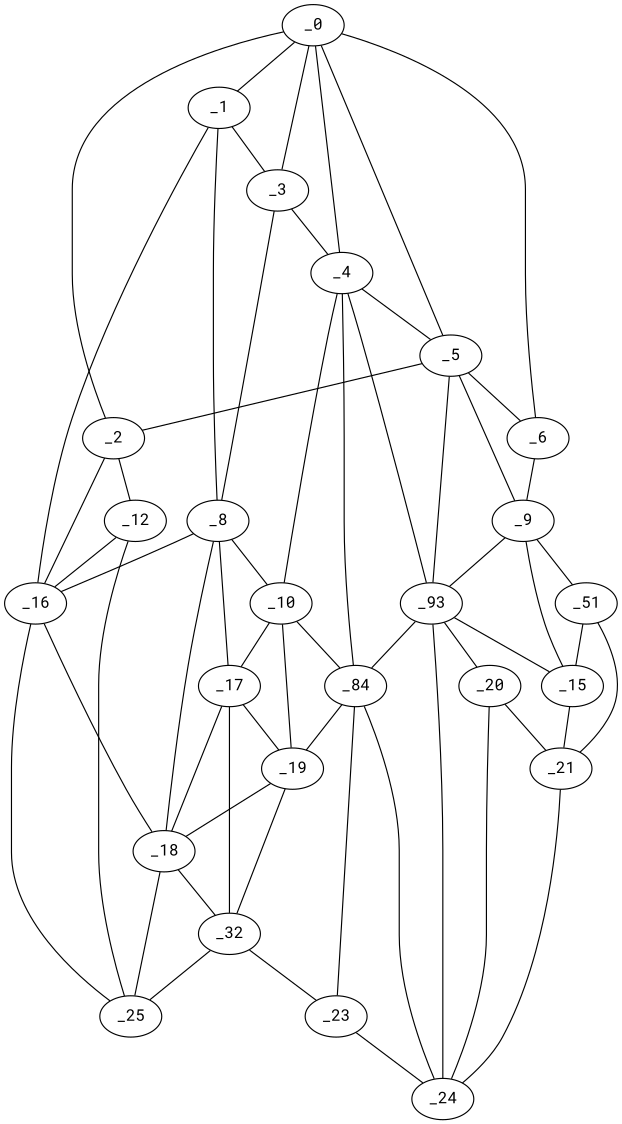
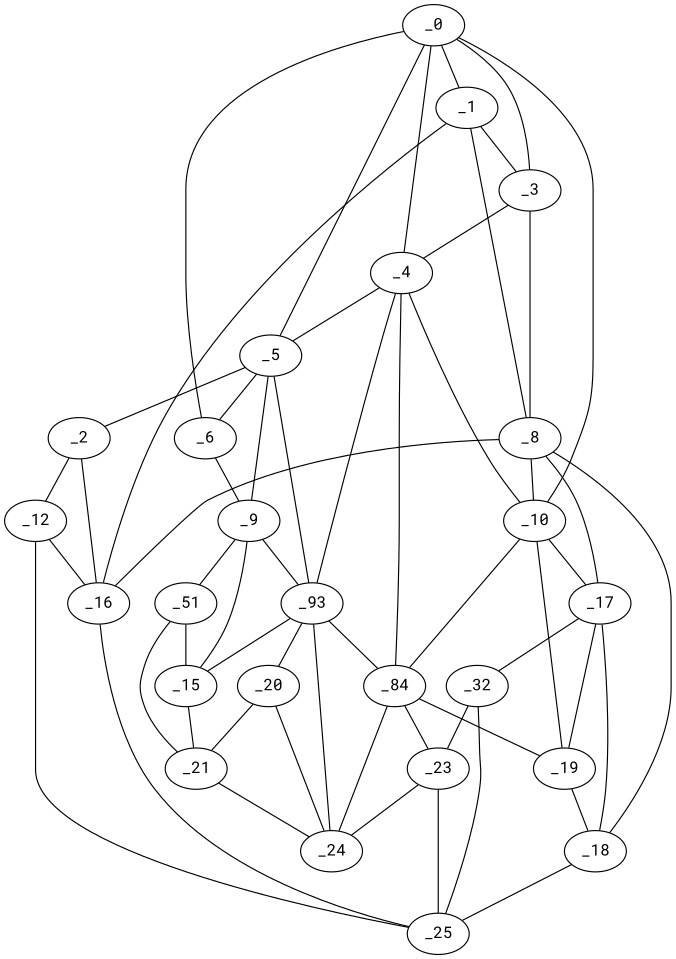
(77, 165) -> (593, 244)
(90, 719) -> none
(261, 851) -> none
none -> (438, 851)
(197, 893) -> none
